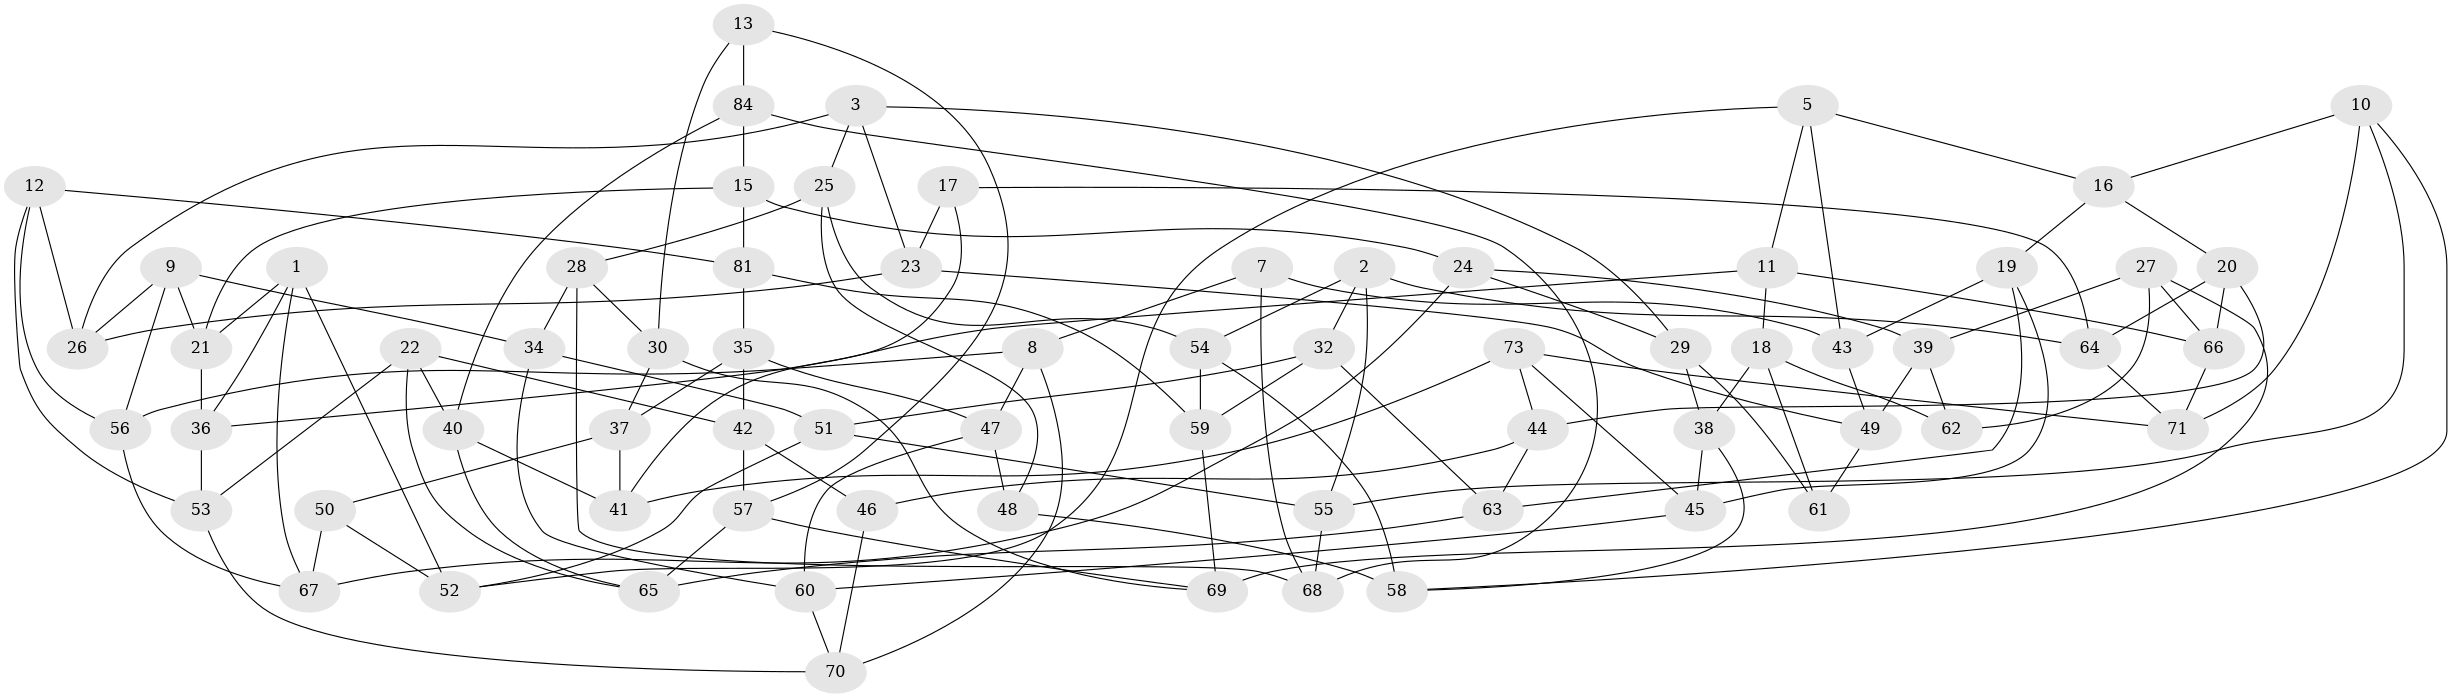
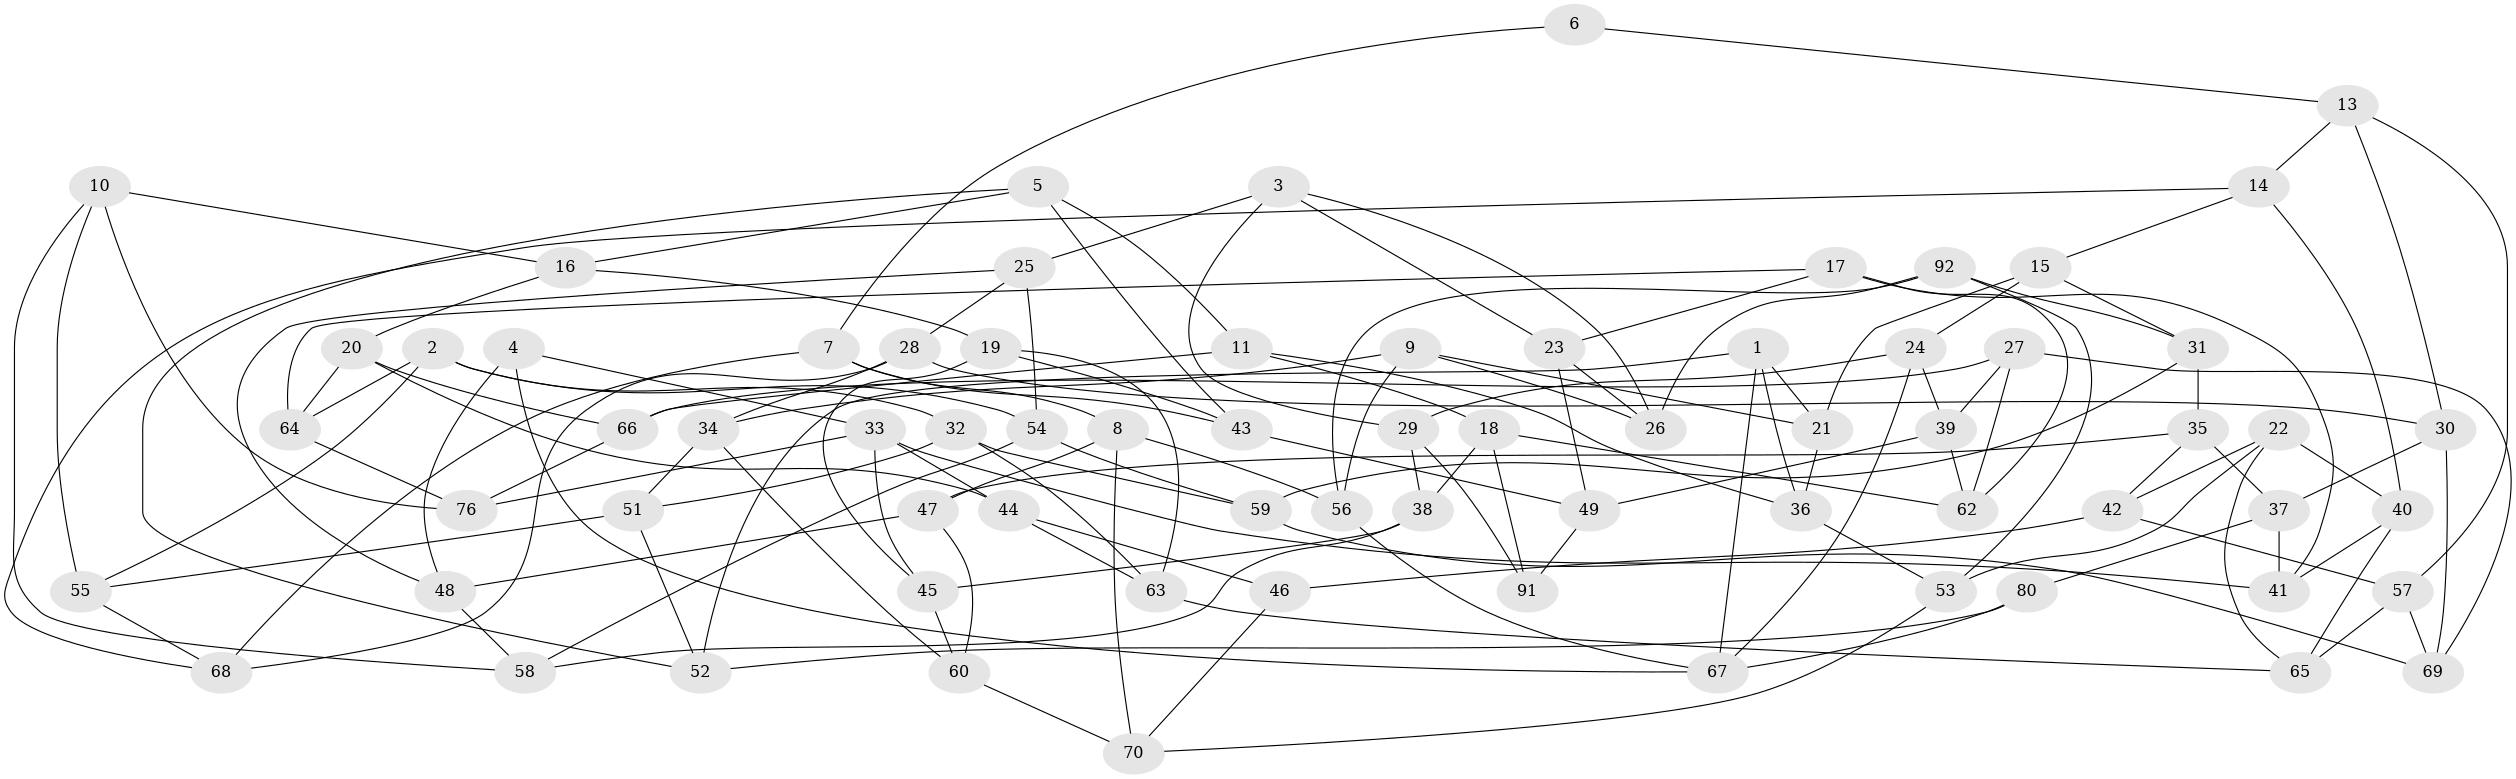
none -> (1575, 25)
(744, 106) -> (2259, 187)
(35, 187) -> (1945, 268)
(744, 268) -> (2198, 349)
none -> (2052, 325)
none -> (514, 349)
(1514, 349) -> (875, 430)
(2178, 430) -> (467, 511)
(325, 511) -> (2027, 592)
(1819, 511) -> (1528, 592)
